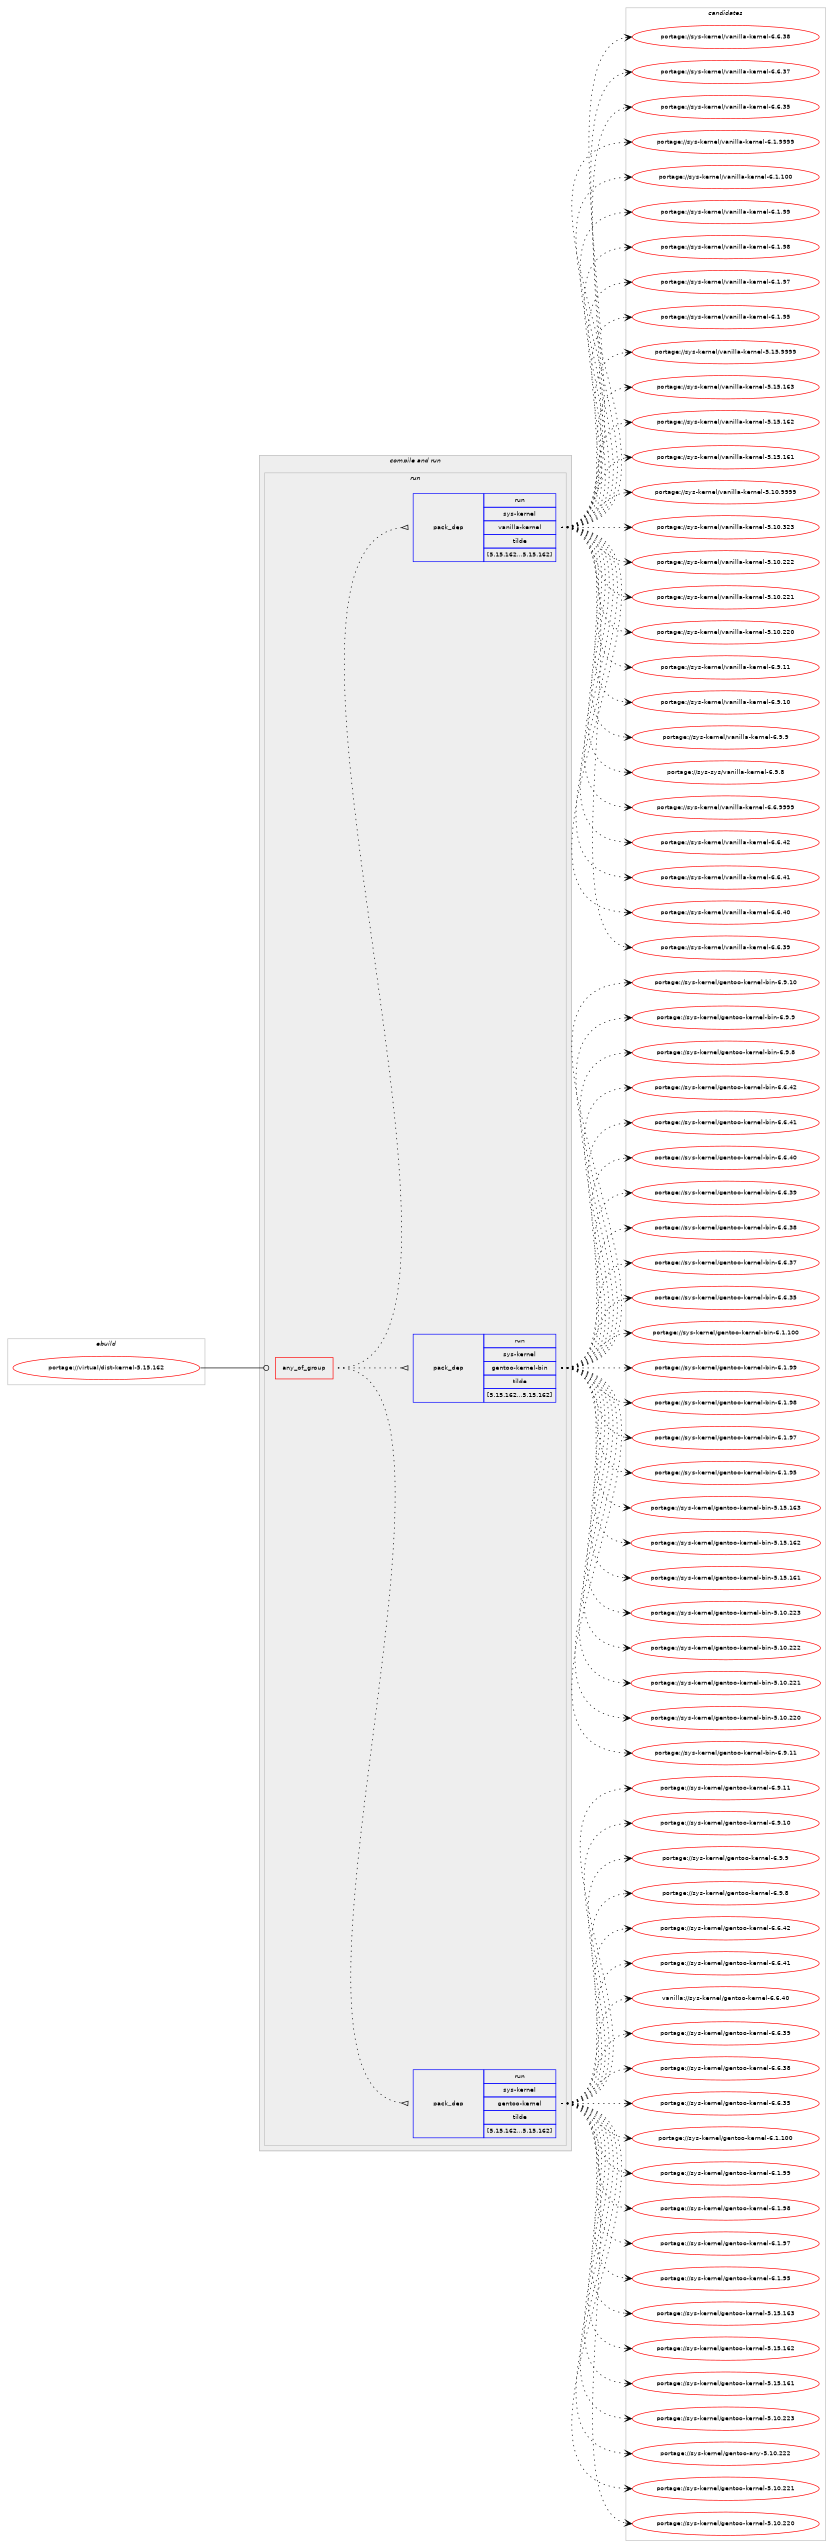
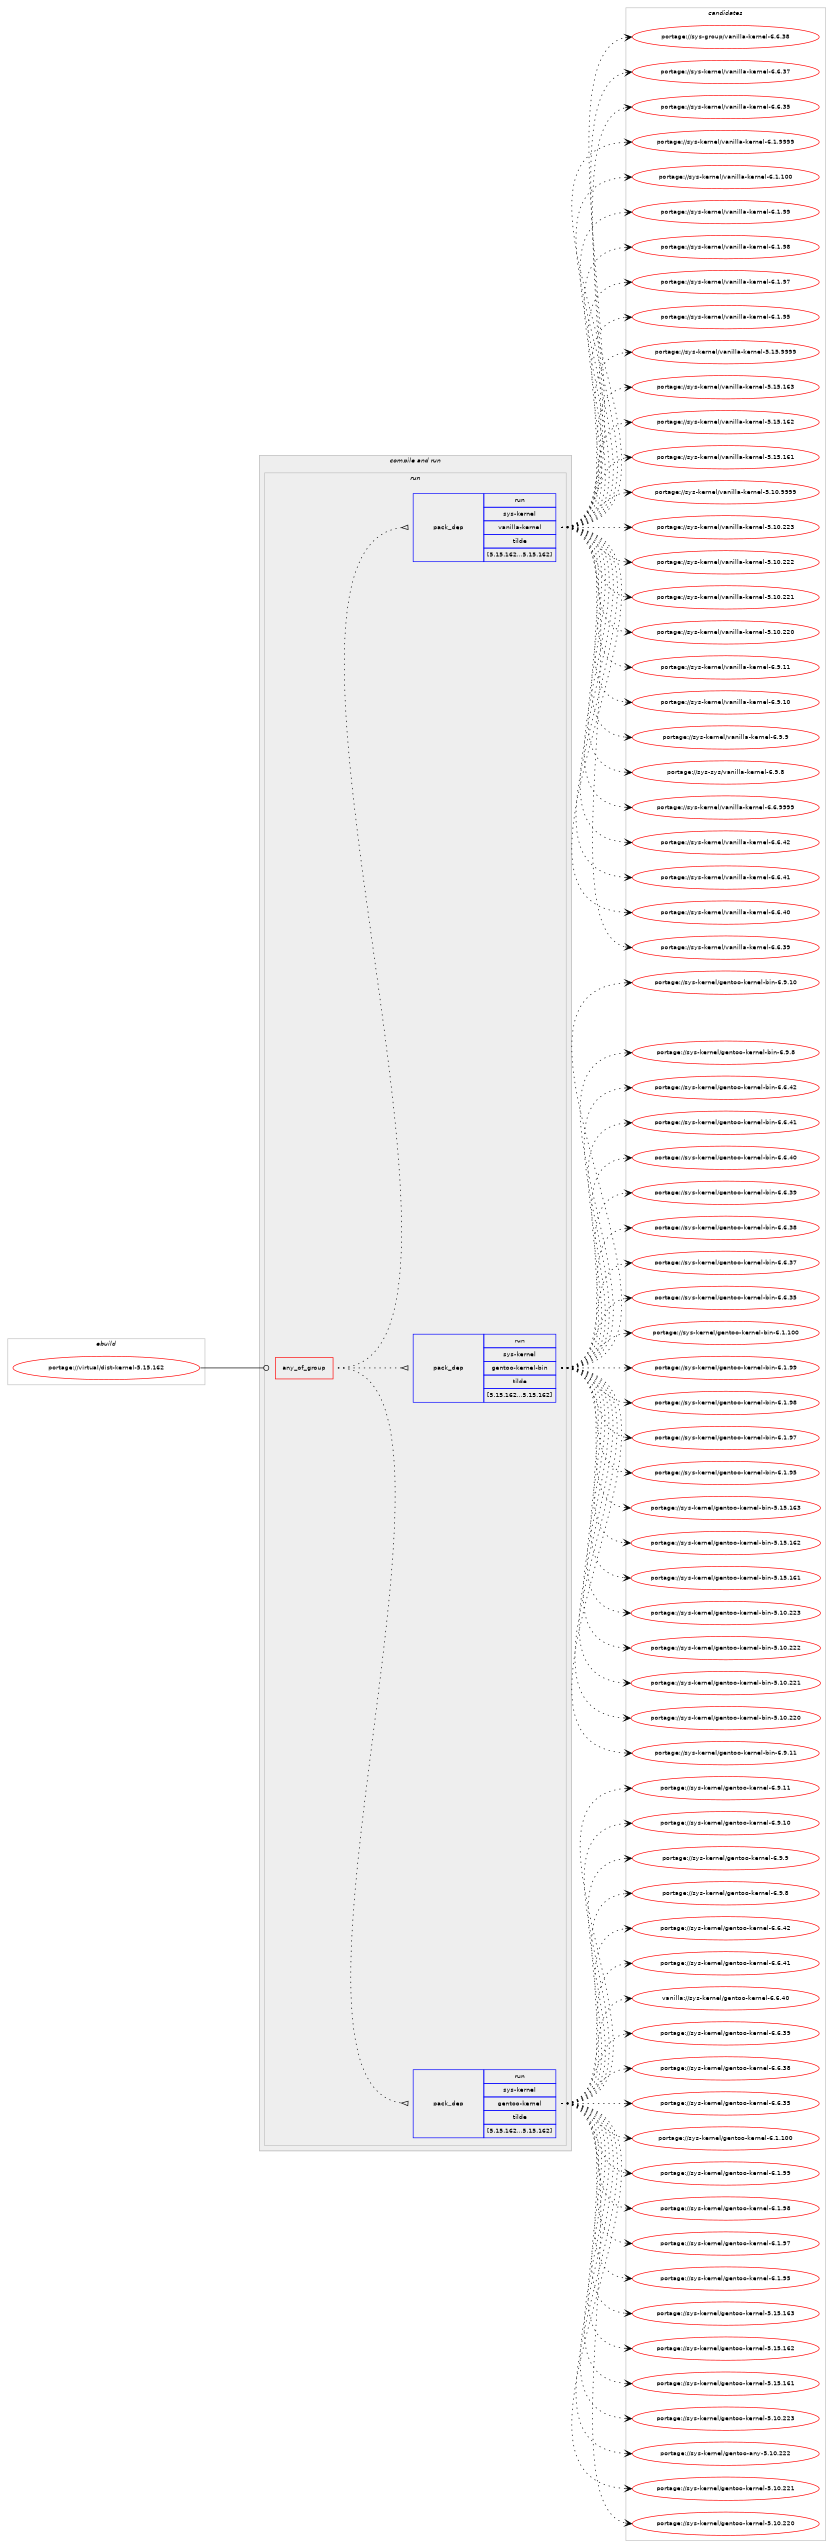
(726, 37) -> (726, 37)
(726, 527) -> (726, 527)
(726, 1018) -> none
